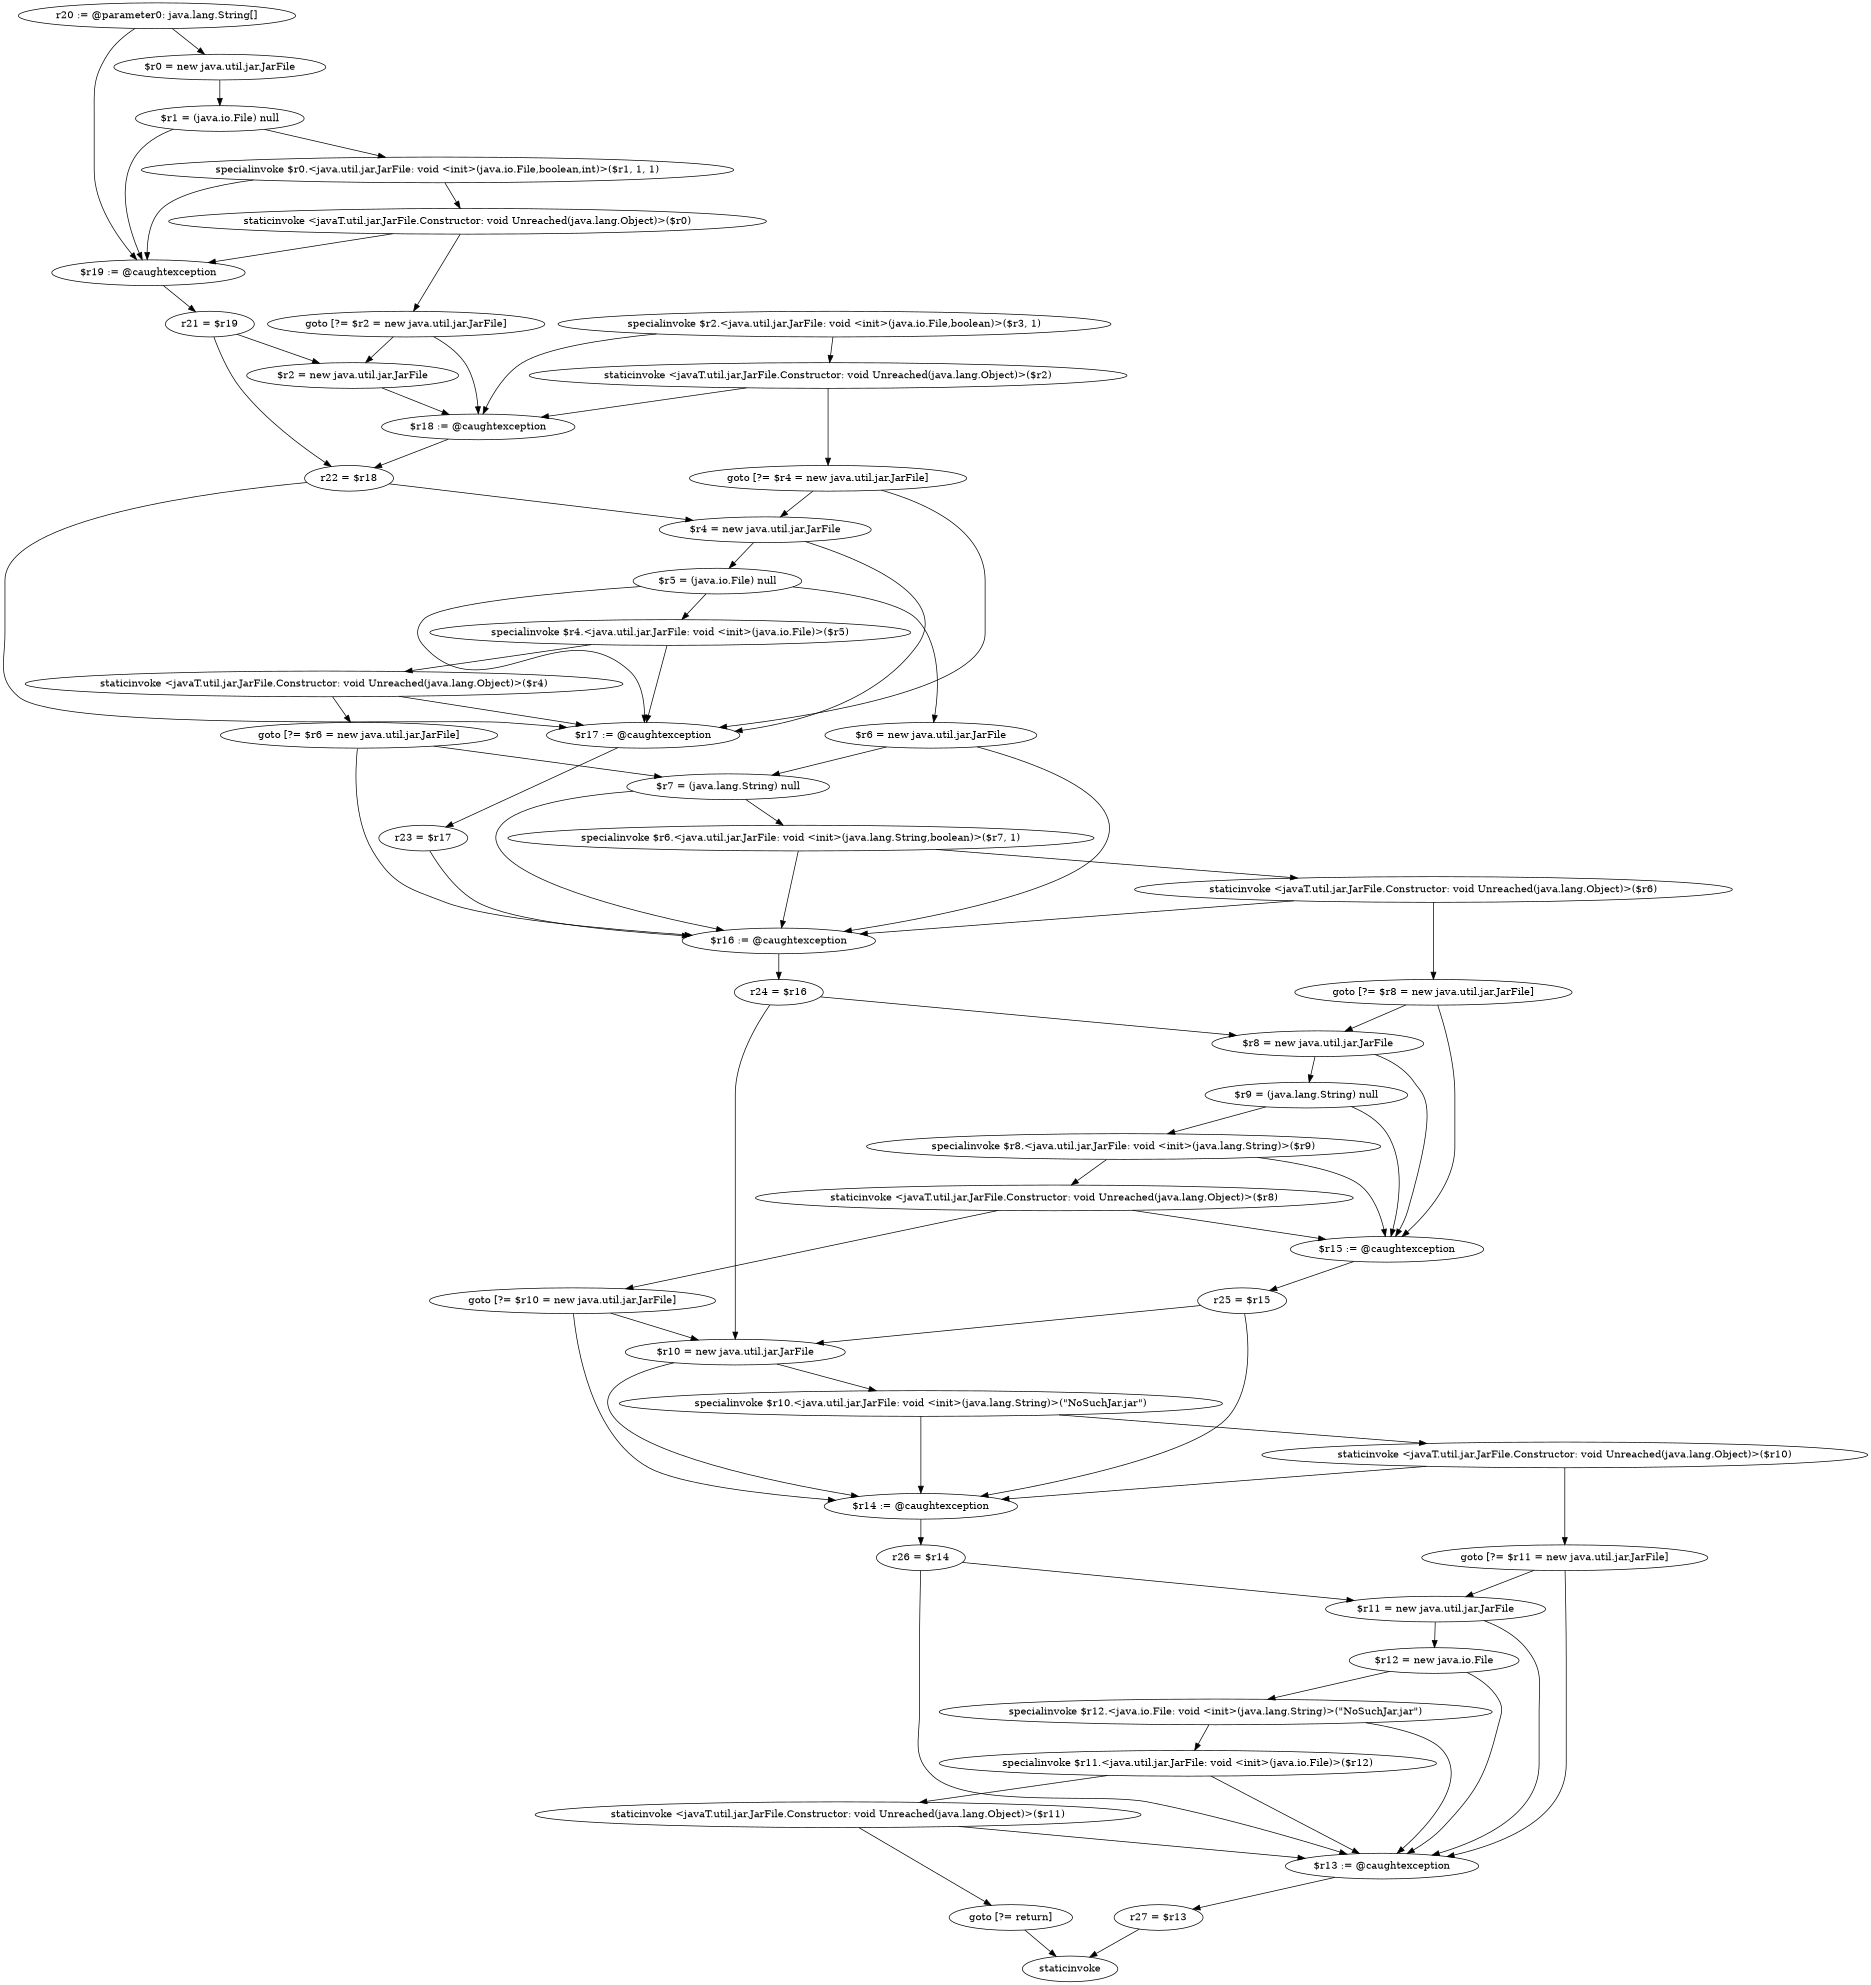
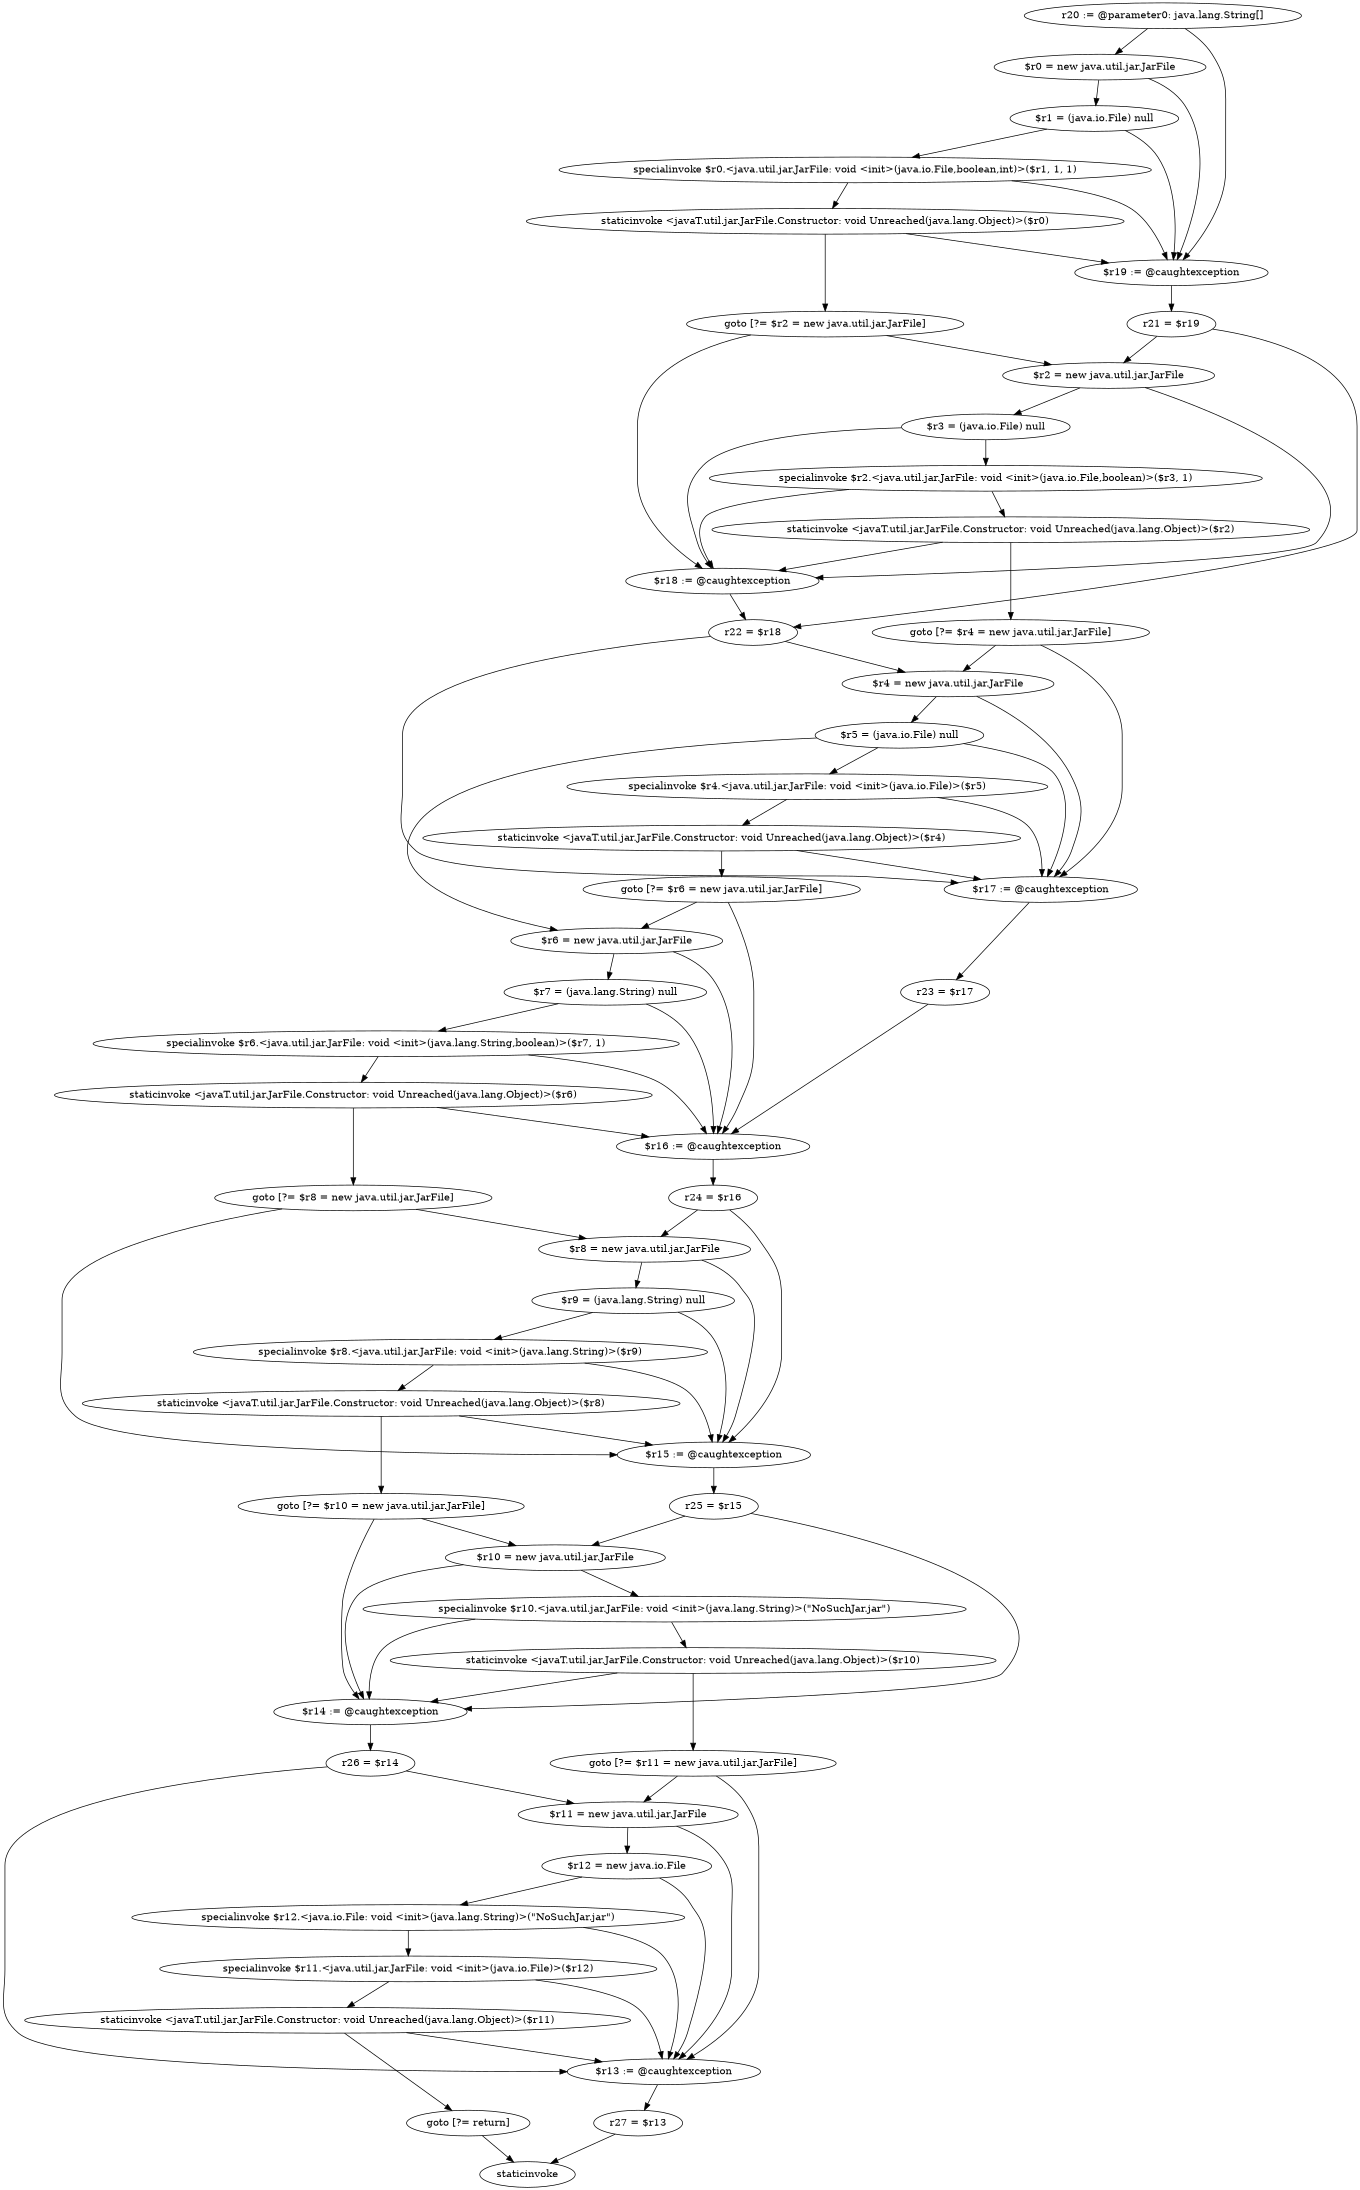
none -> (1199, 156)
none -> (986, 427)
(544, 761) -> (672, 914)
(735, 1165) -> (782, 1322)
